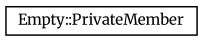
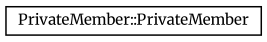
(102, 21) -> (134, 21)
